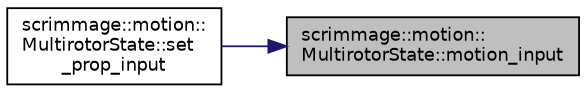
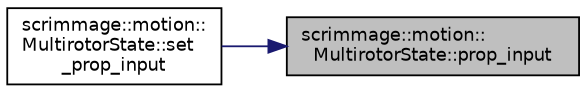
(433, 46) -> (433, 46)
